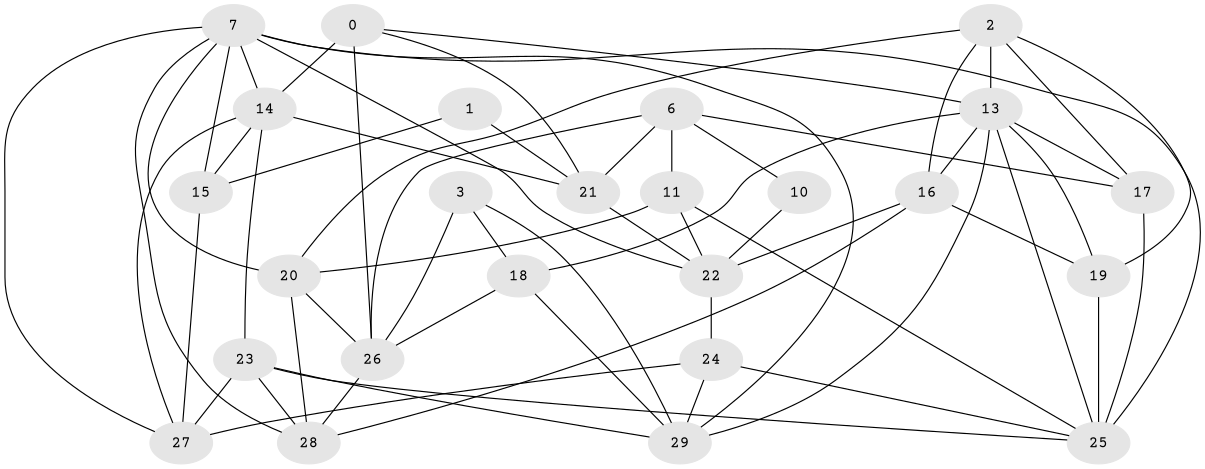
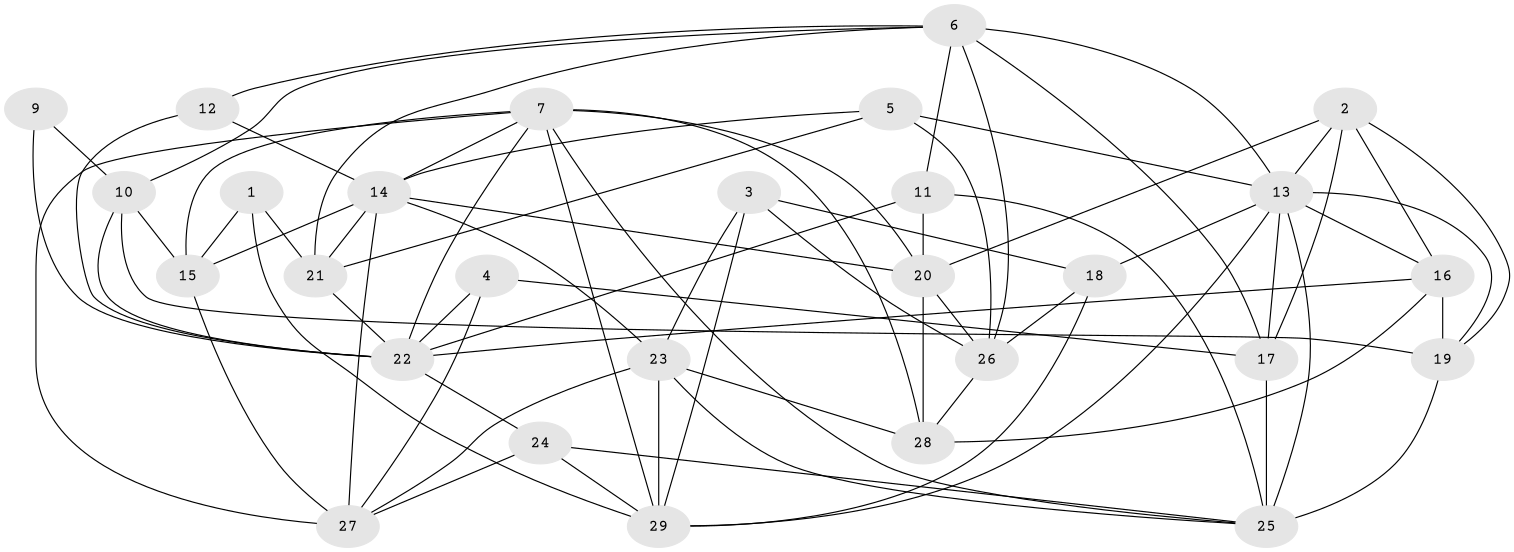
(353, 26) -> (891, 109)
none -> (1146, 67)
none -> (36, 109)
none -> (208, 109)
none -> (156, 234)
none -> (651, 234)
none -> (700, 275)
none -> (487, 276)
none -> (802, 332)
none -> (399, 409)
